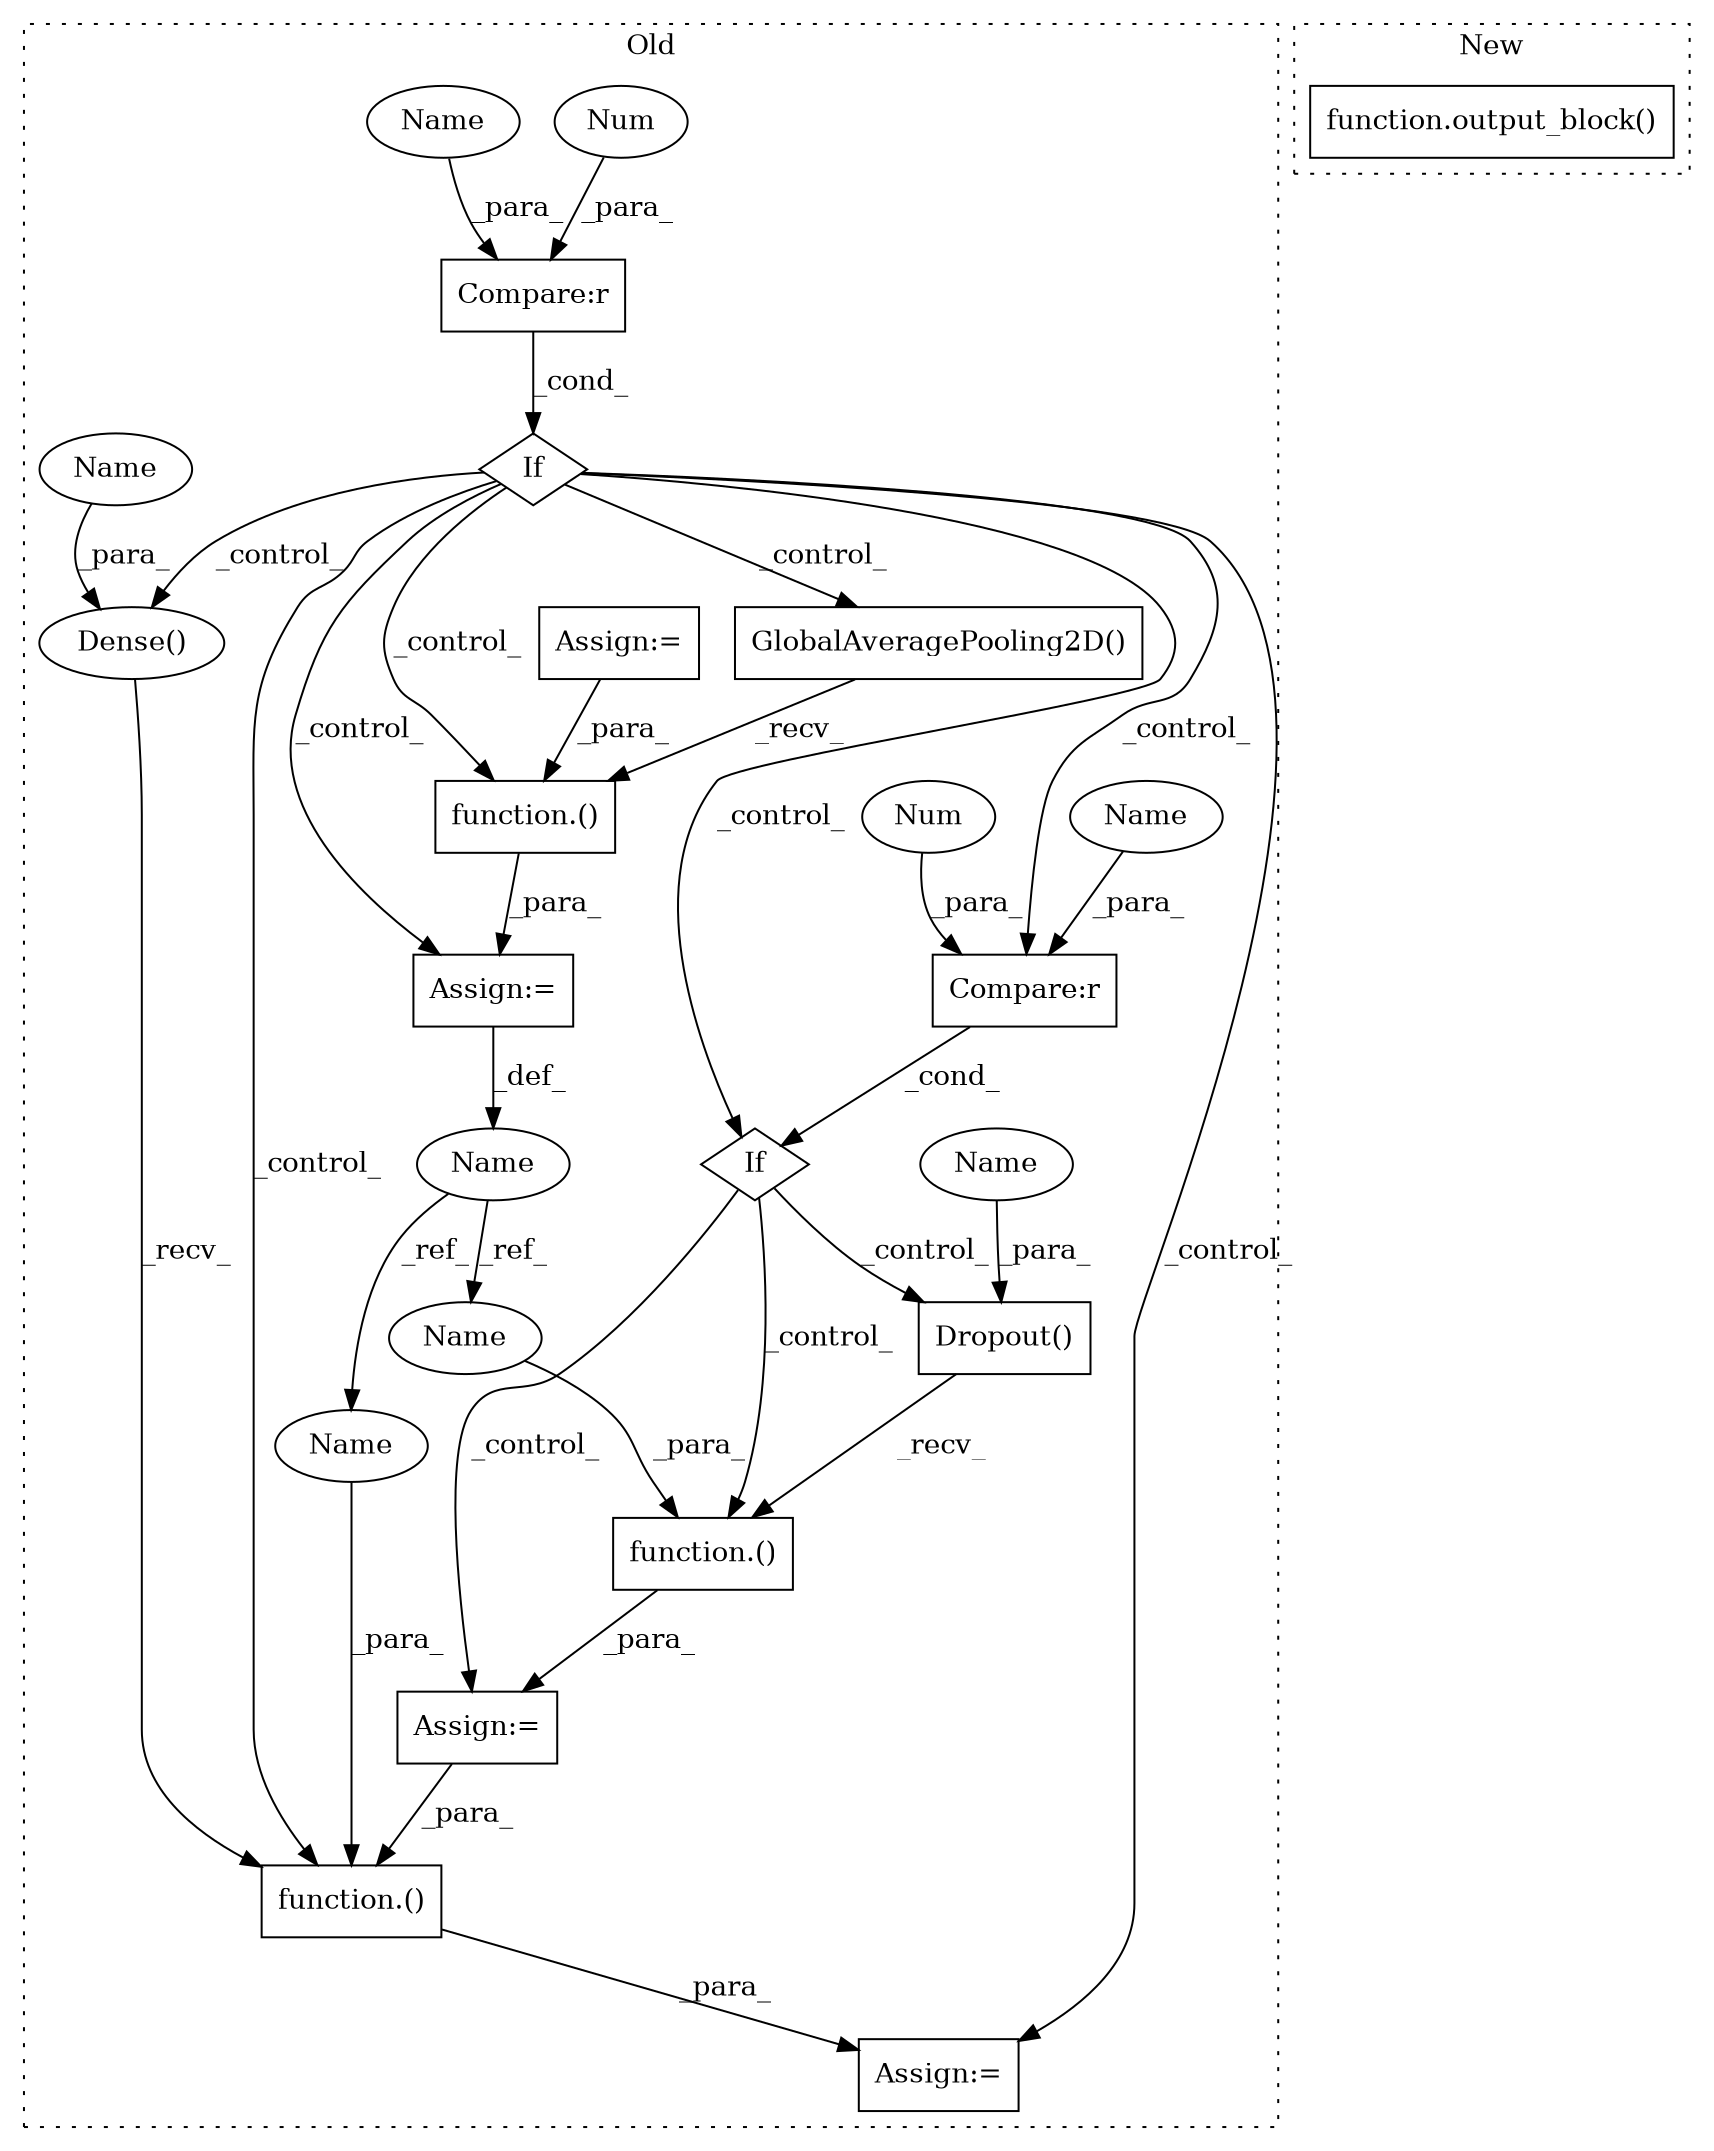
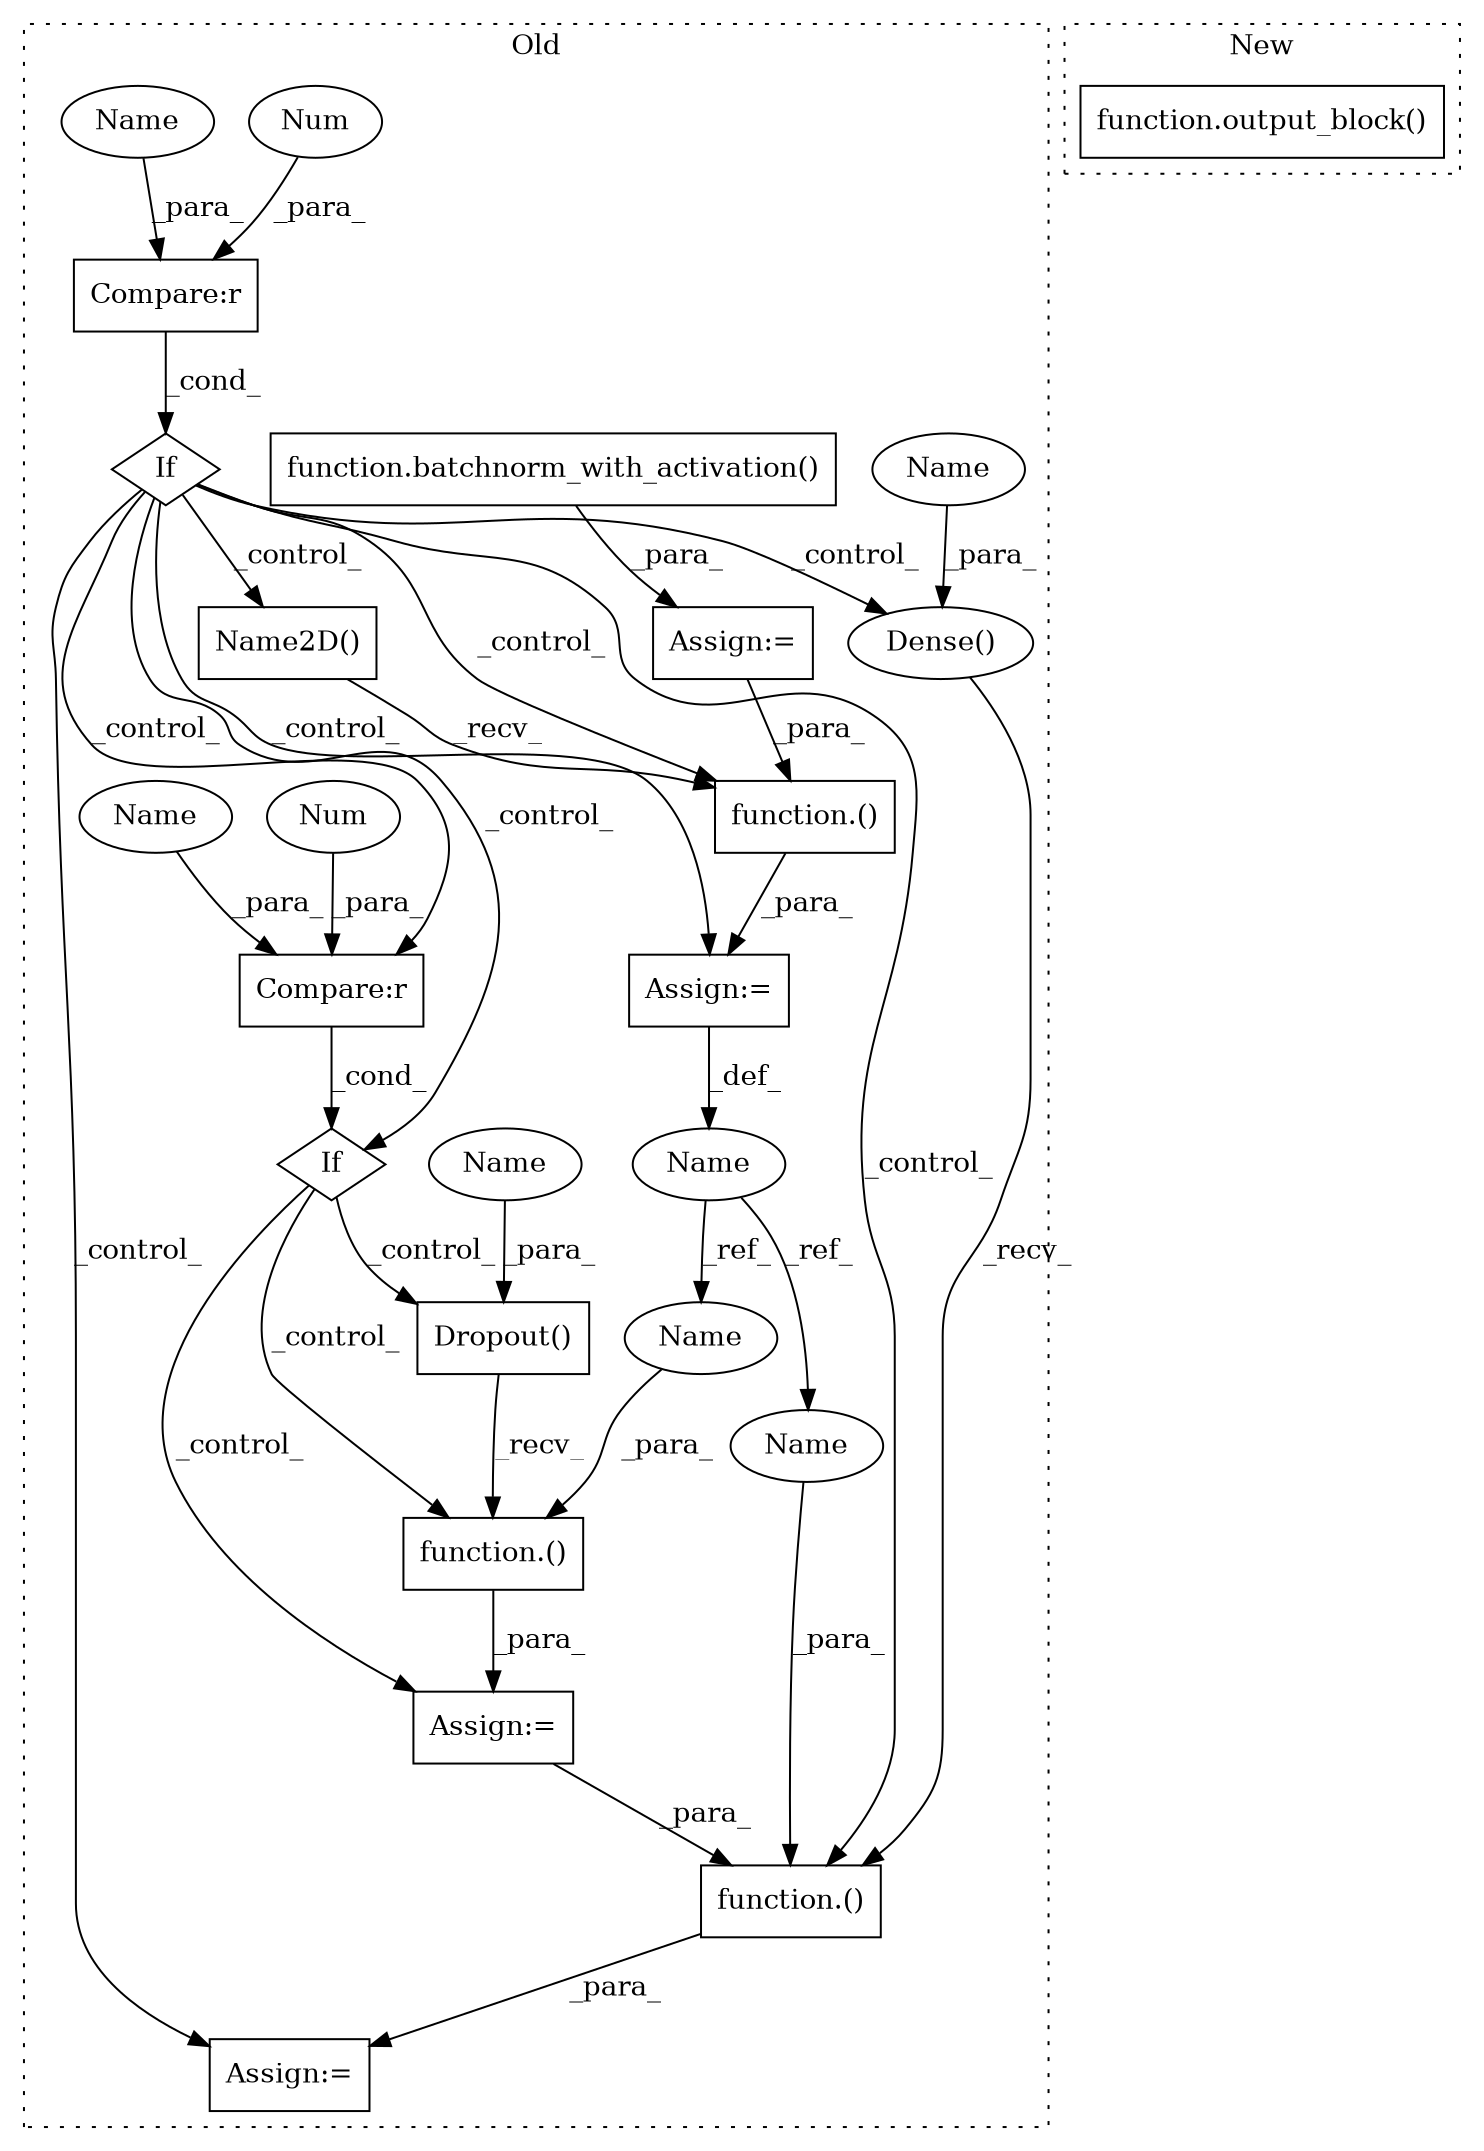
none -> (553, 469)
(939, 643) -> (288, 643)
